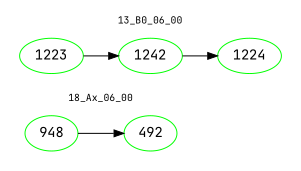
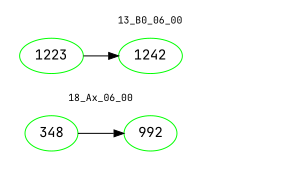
(250, 56) -> none
(51, 133) -> (51, 133)
(151, 133) -> (151, 133)
